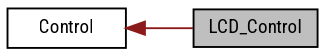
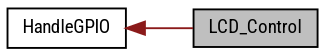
(67, 28) -> (67, 28)
